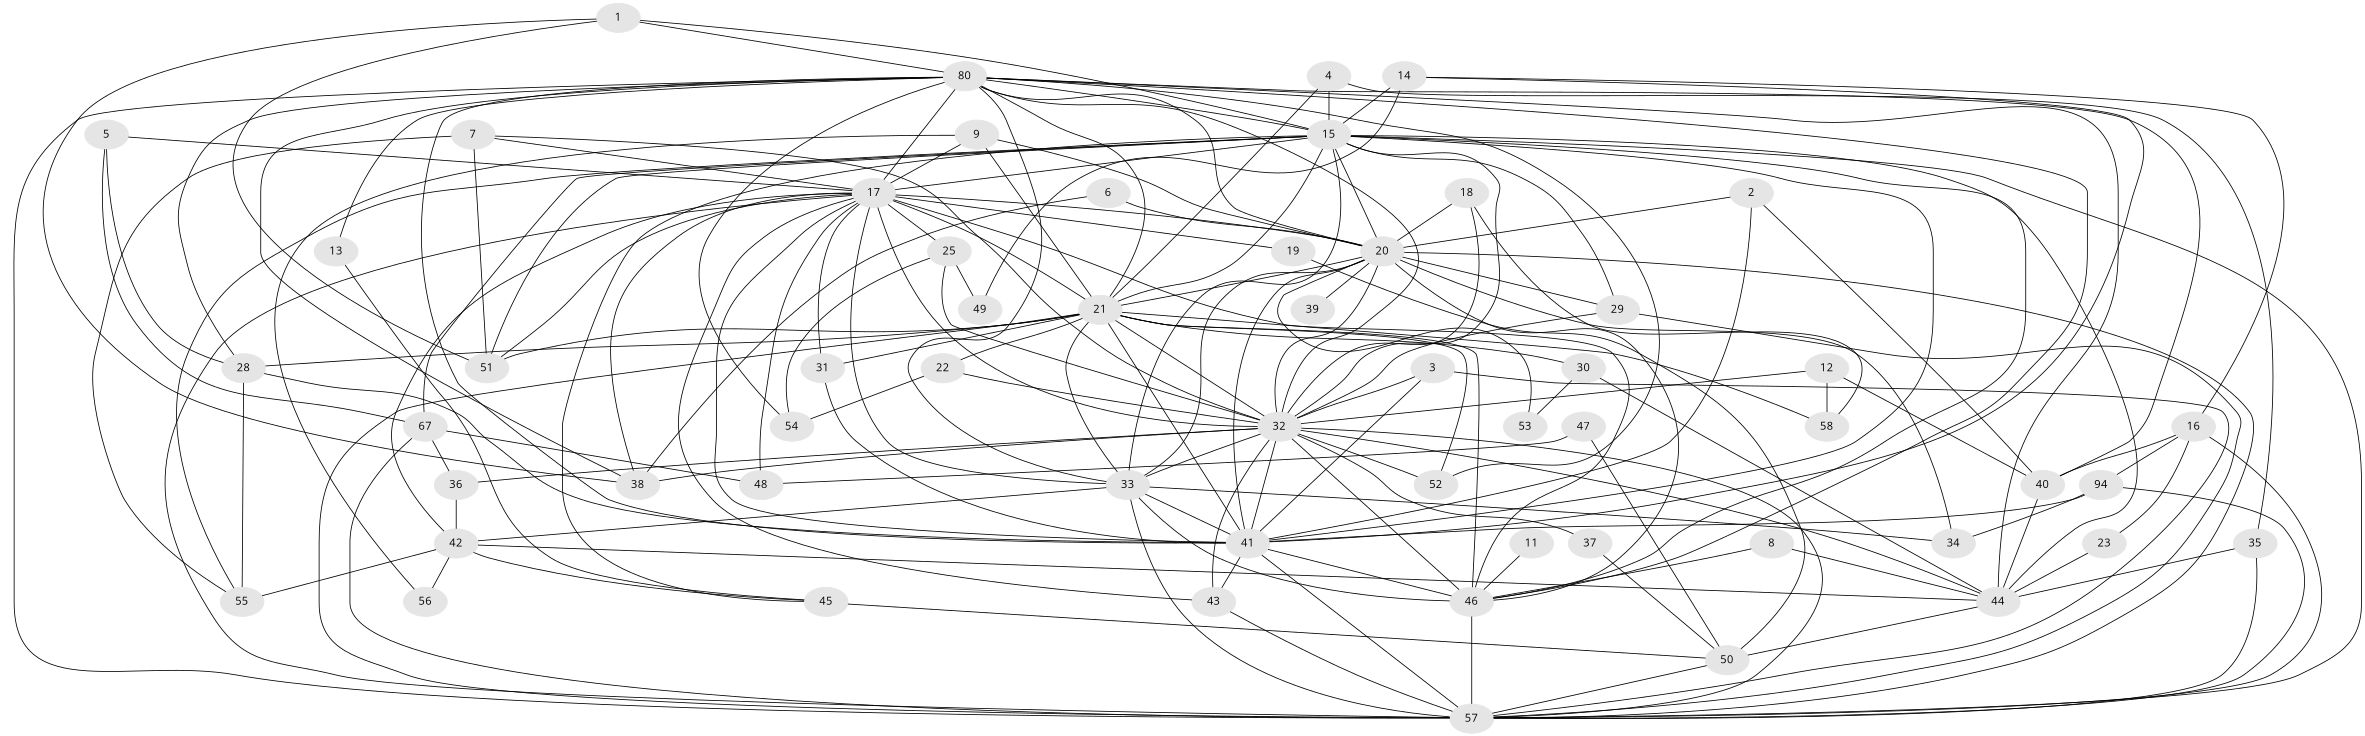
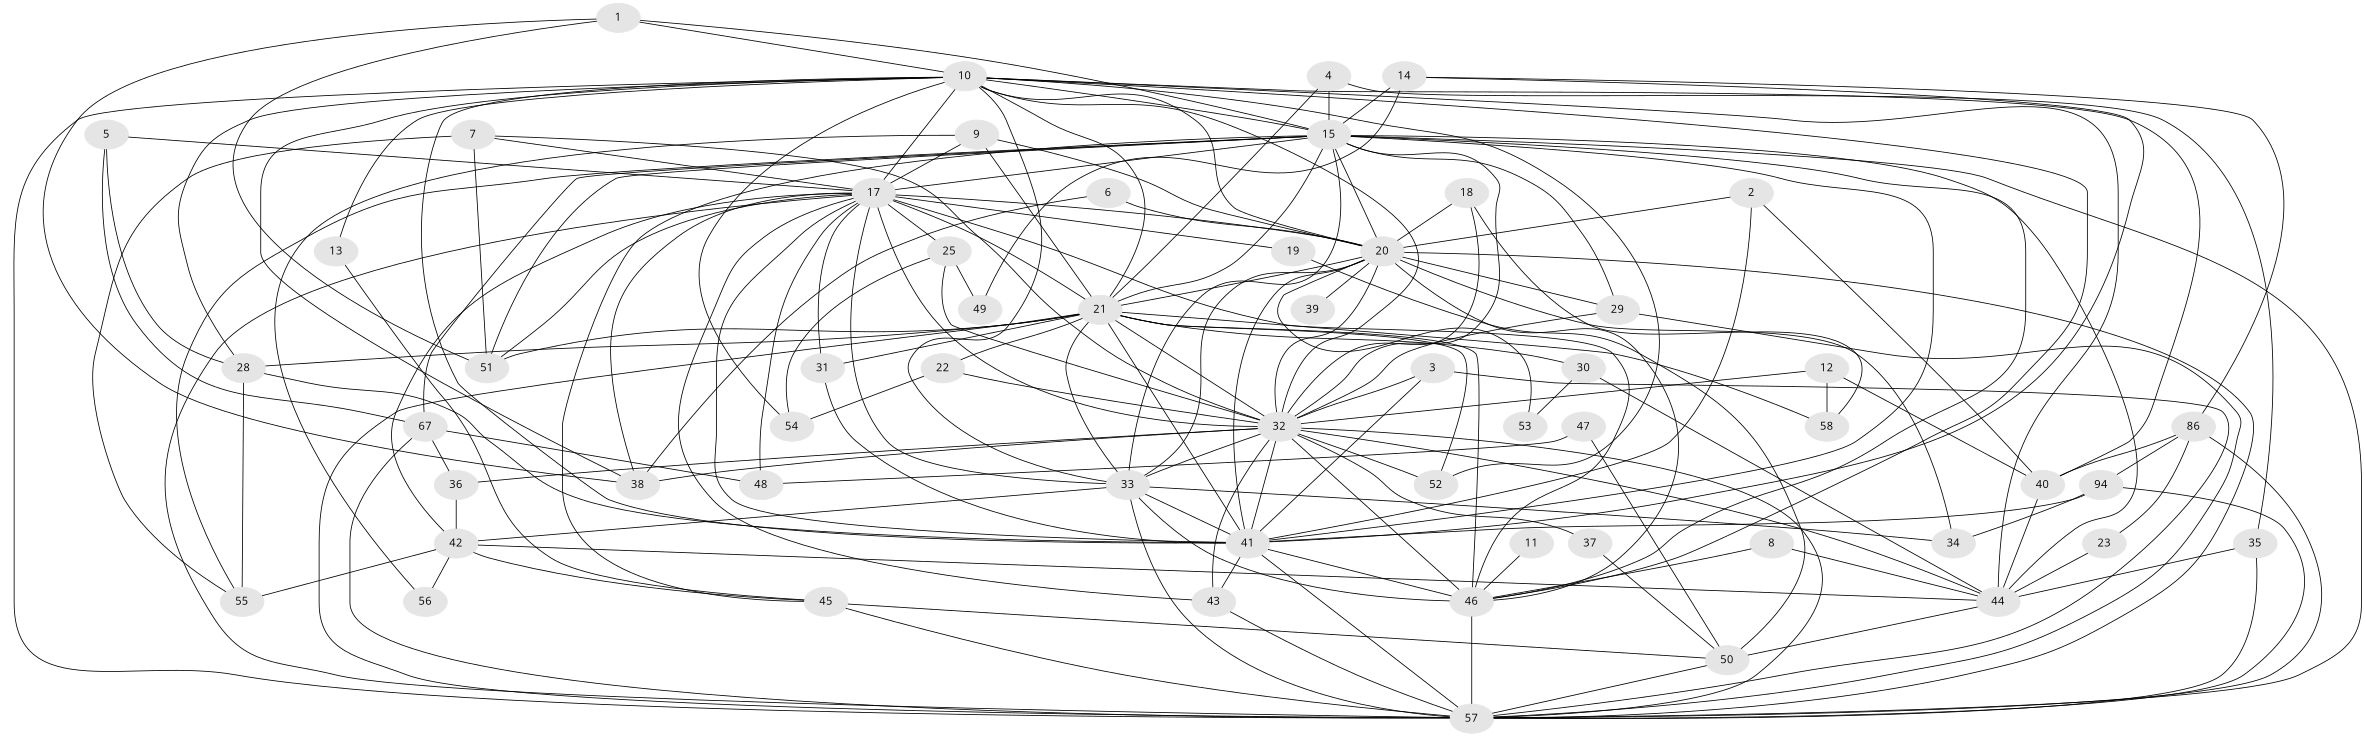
(965, 76) -> (965, 76)
(2194, 427) -> (2194, 427)
none -> (1145, 678)
